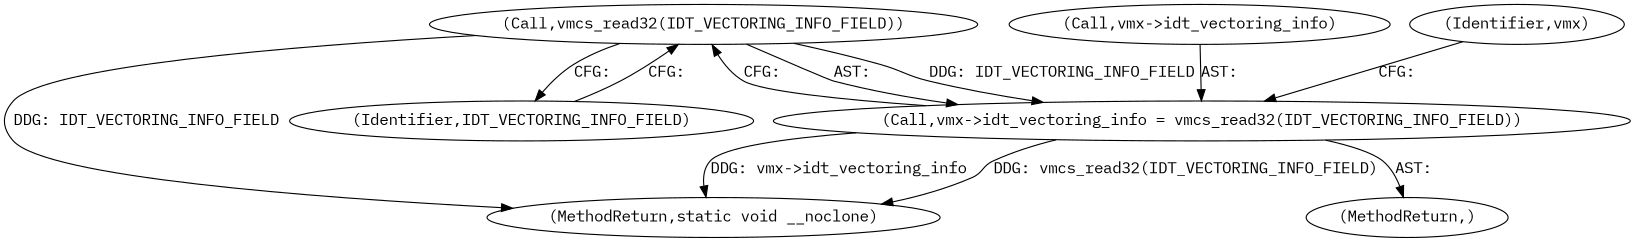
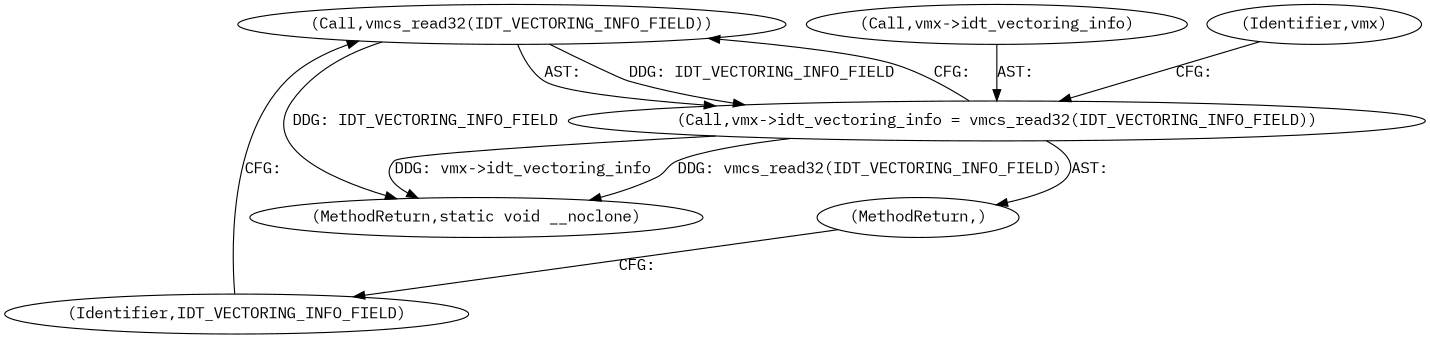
(577, 62) -> (601, 262)
